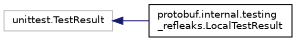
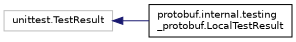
(221, 21) -> (221, 21)
